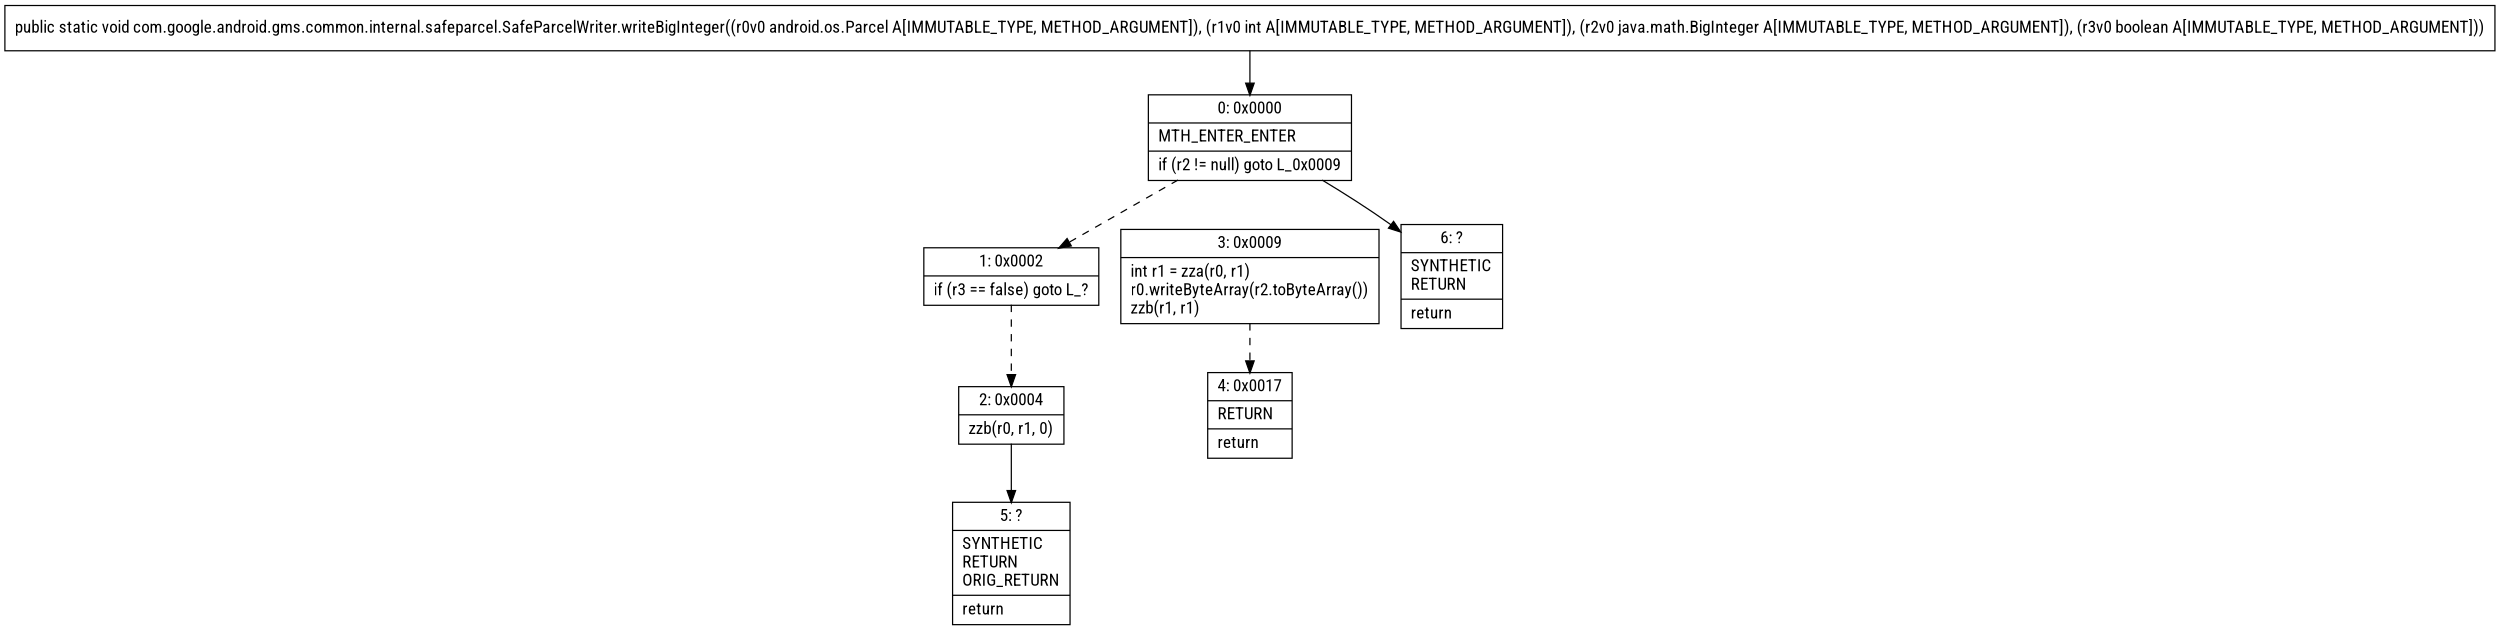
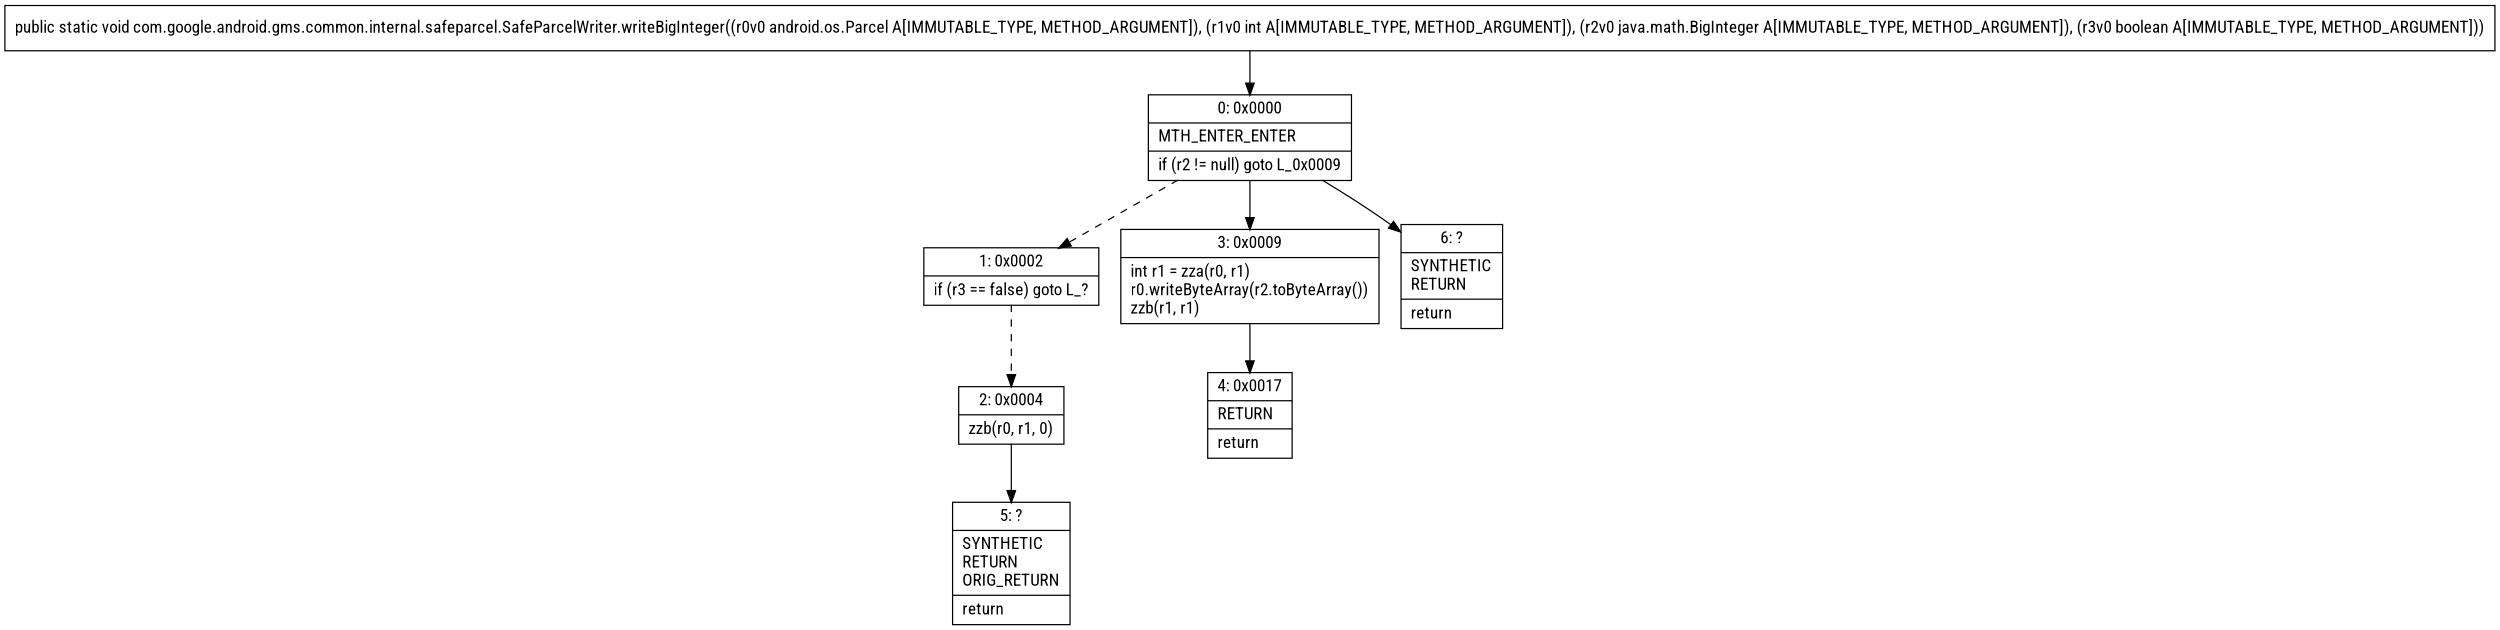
none -> (1250, 199)
(1250, 342) -> (1250, 342)
